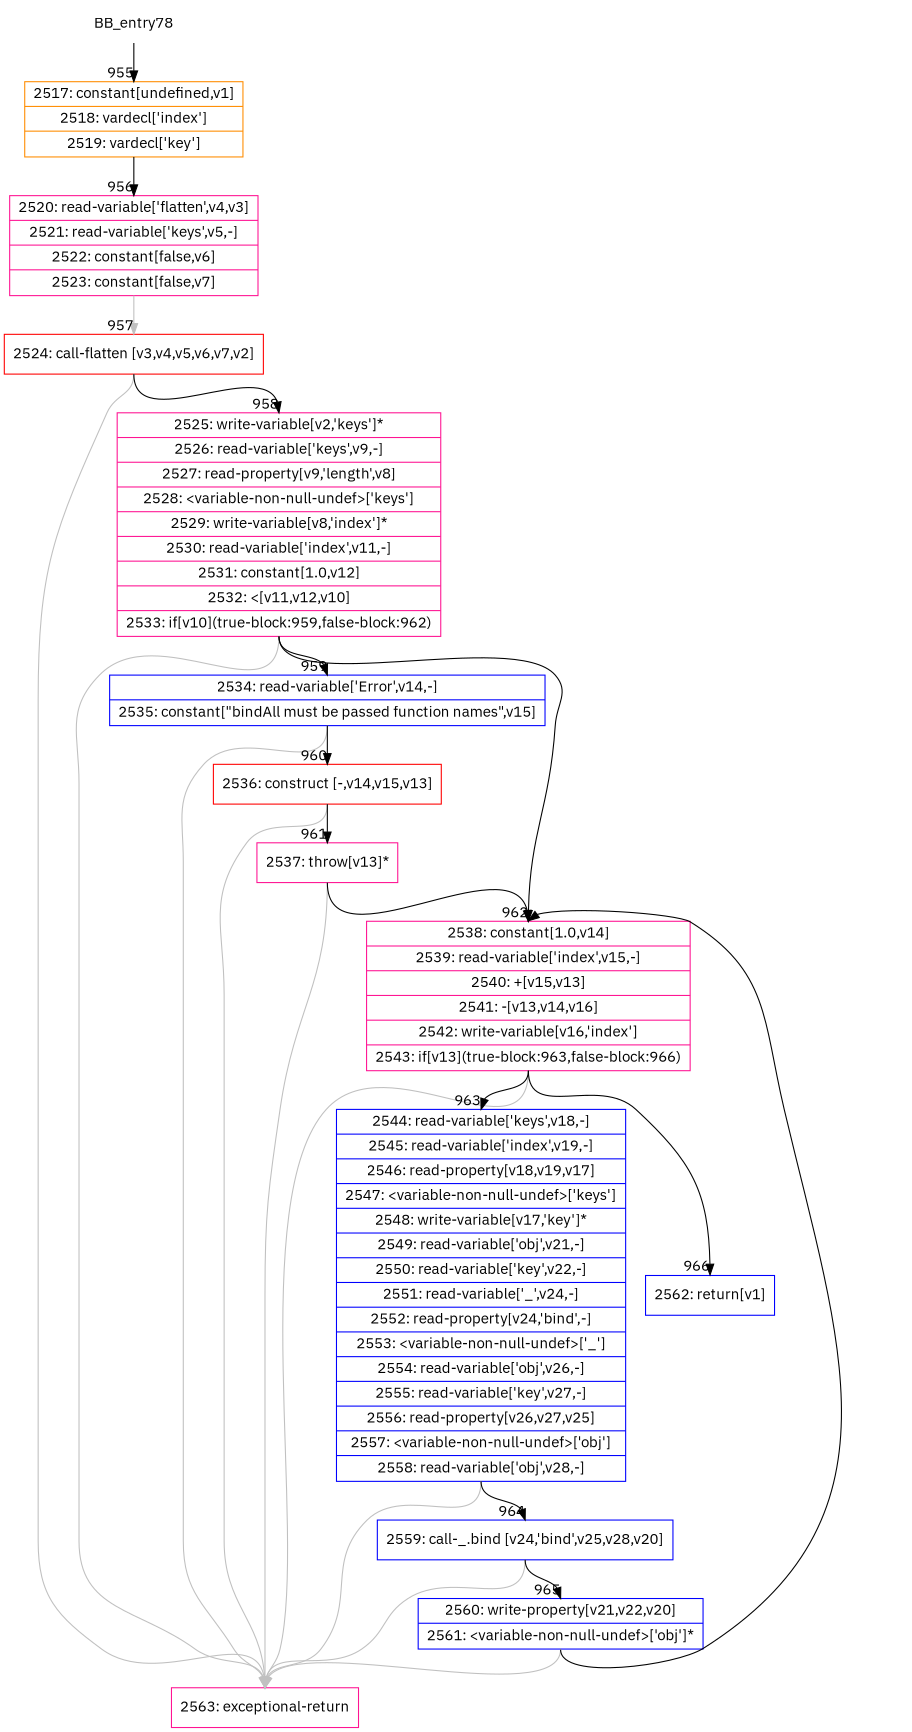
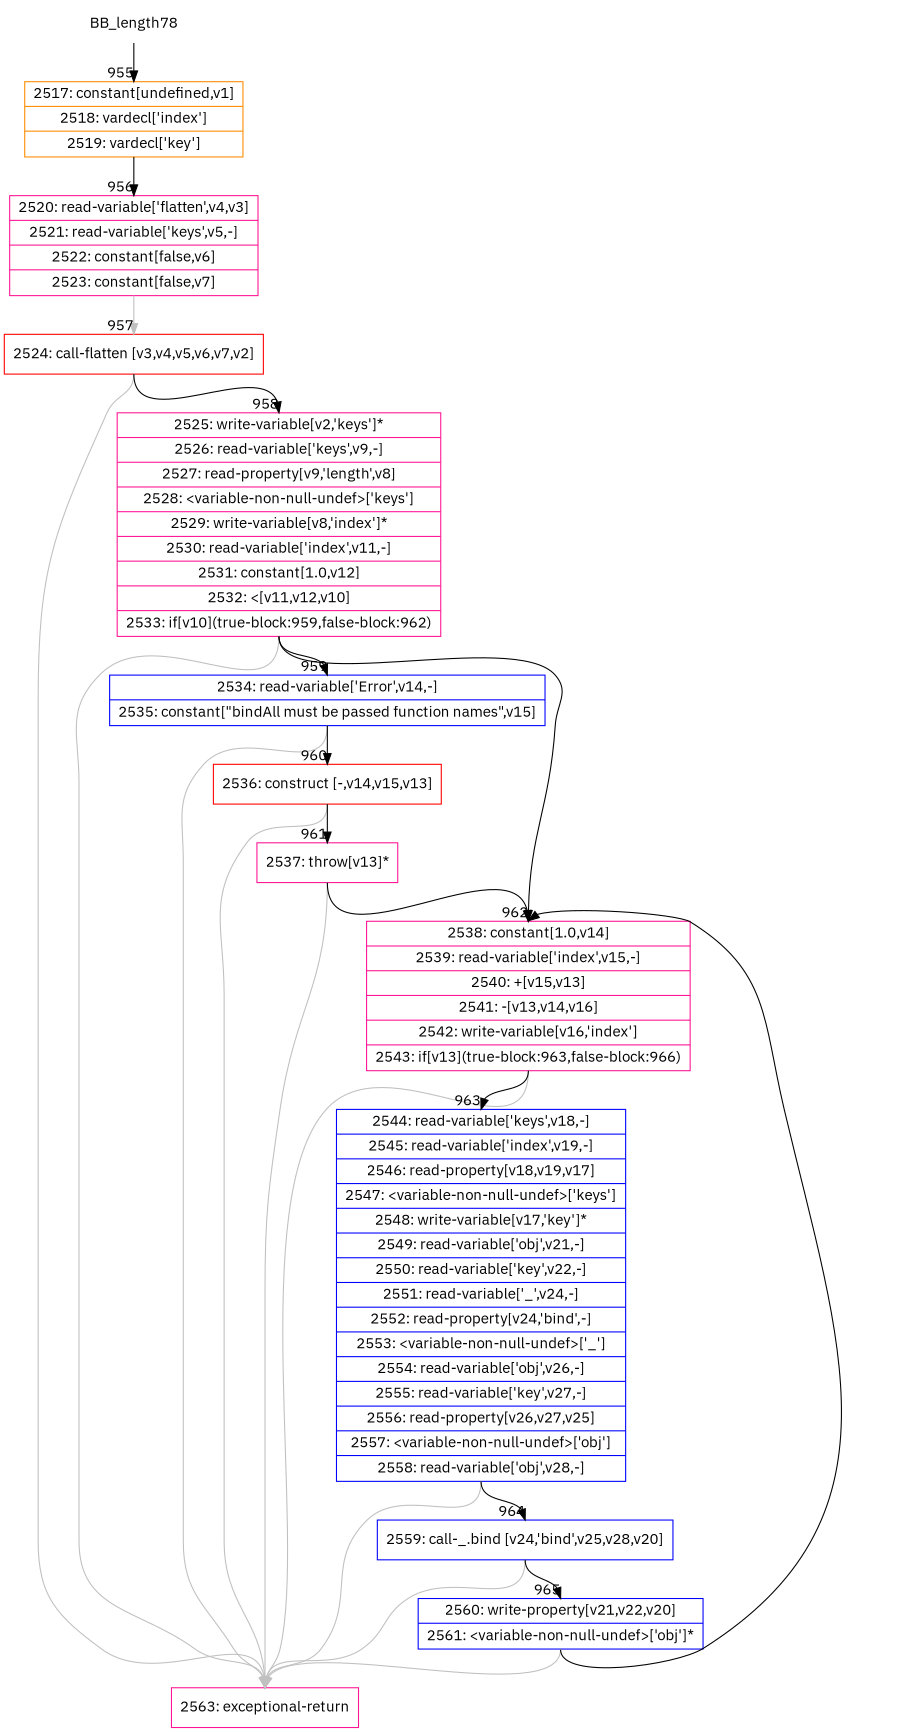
(134, 24) -> (134, 24)
(710, 1295) -> none
